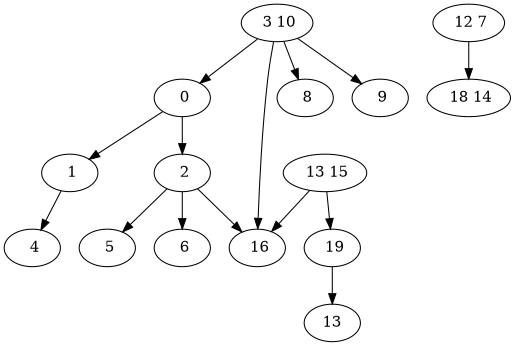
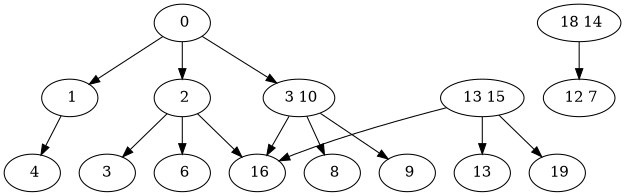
(469, 55) -> (579, 55)
(233, 58) -> (235, 57)
(107, 248) -> (107, 173)
(332, 280) -> (482, 130)
